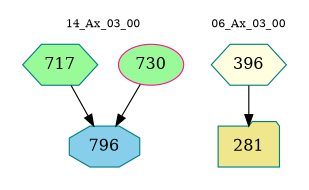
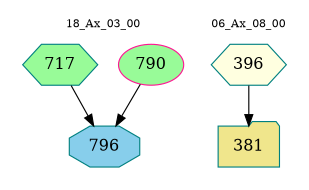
(103, 24) -> (103, 24)
(249, 24) -> (249, 24)
(151, 65) -> (151, 65)
(249, 147) -> (249, 147)
